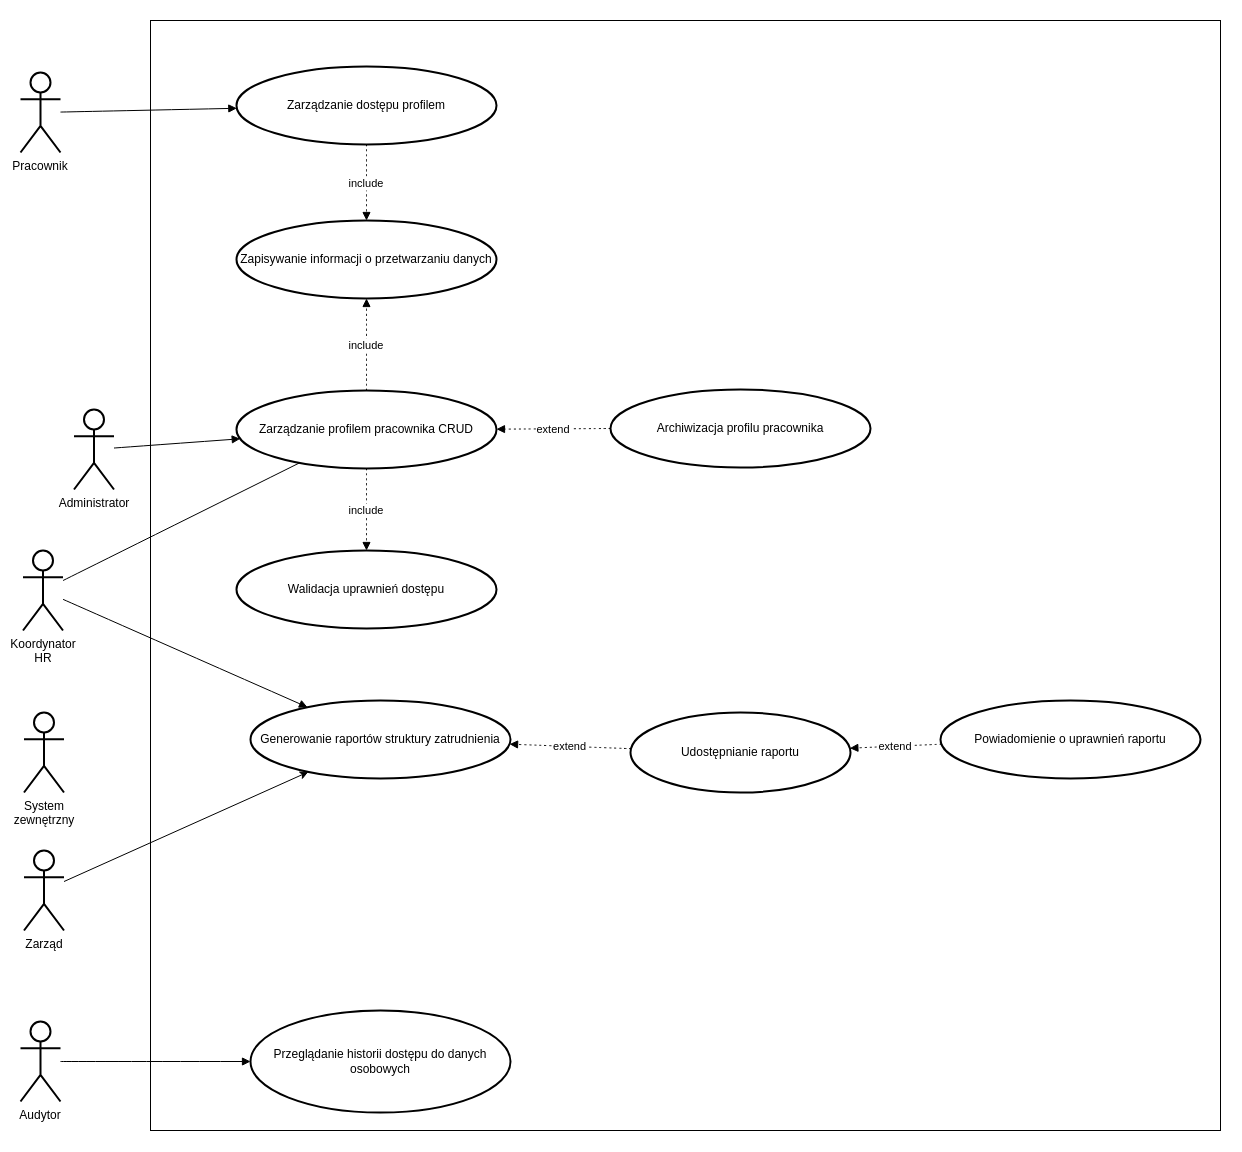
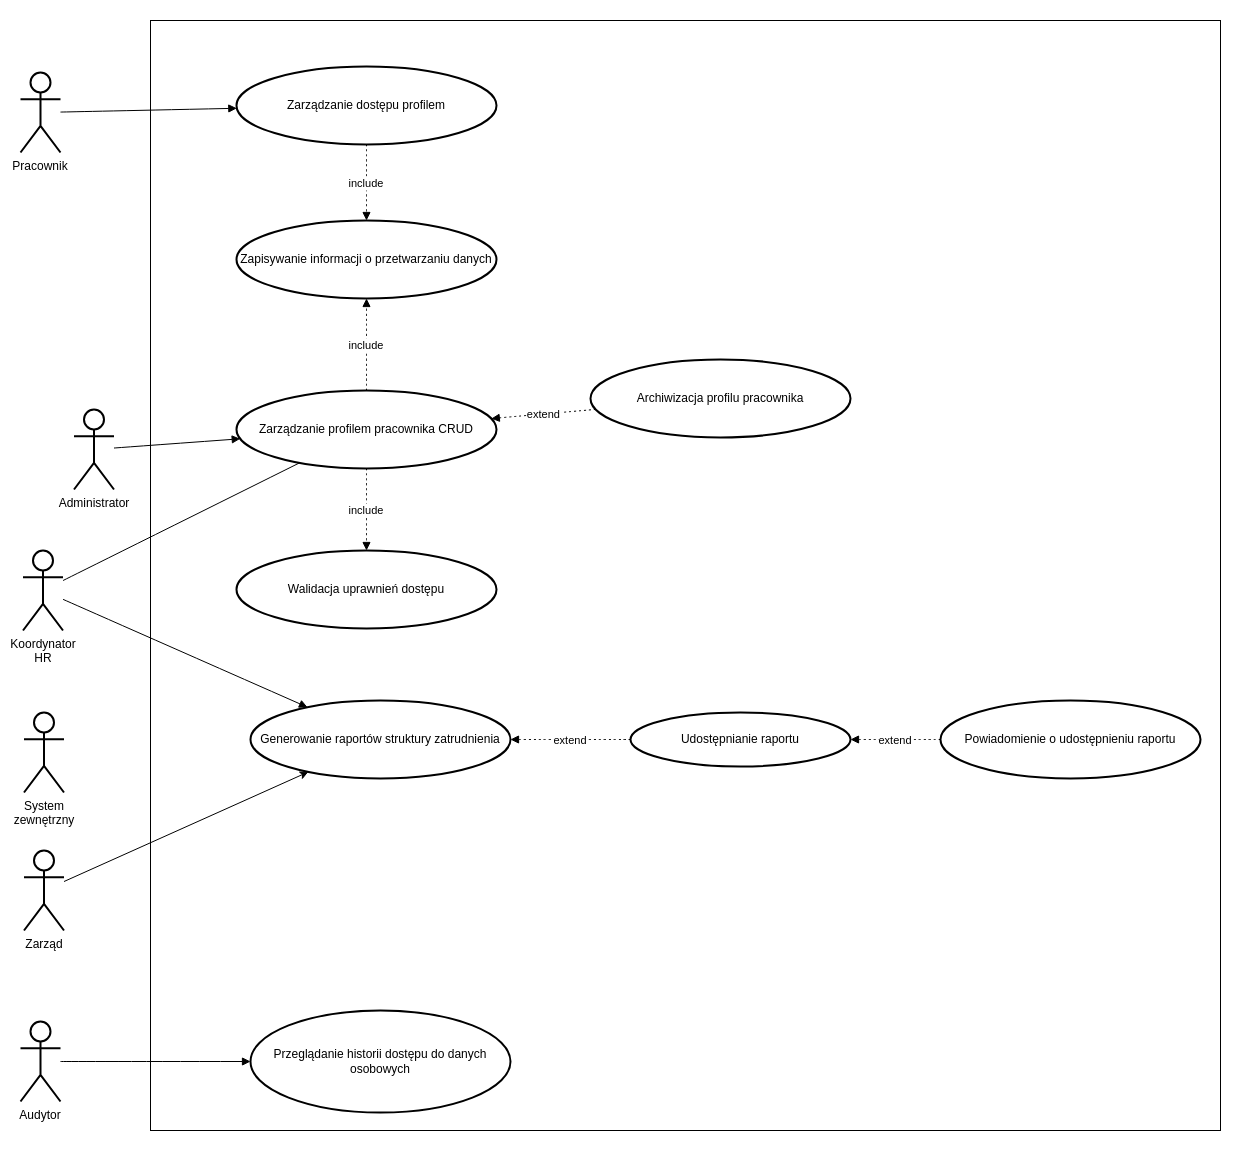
(741, 429) -> (721, 399)
(1071, 740) -> (1071, 740)
(741, 753) -> (741, 740)
